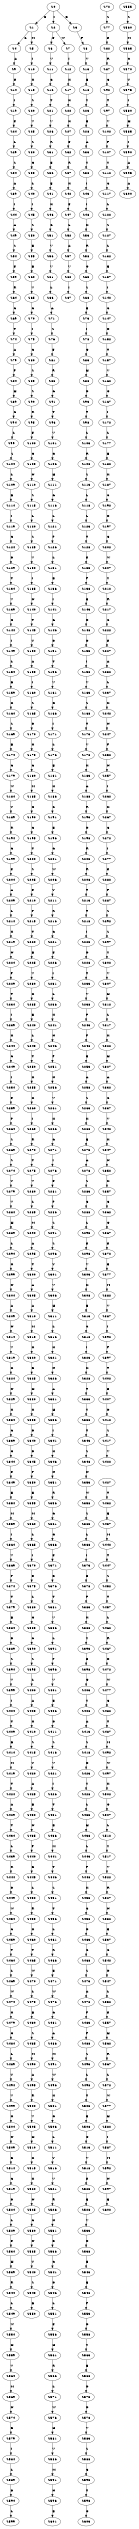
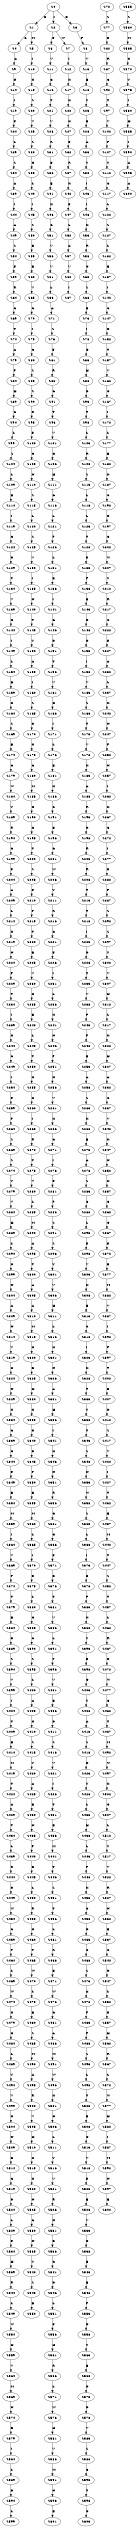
none -> (107, 1471)
